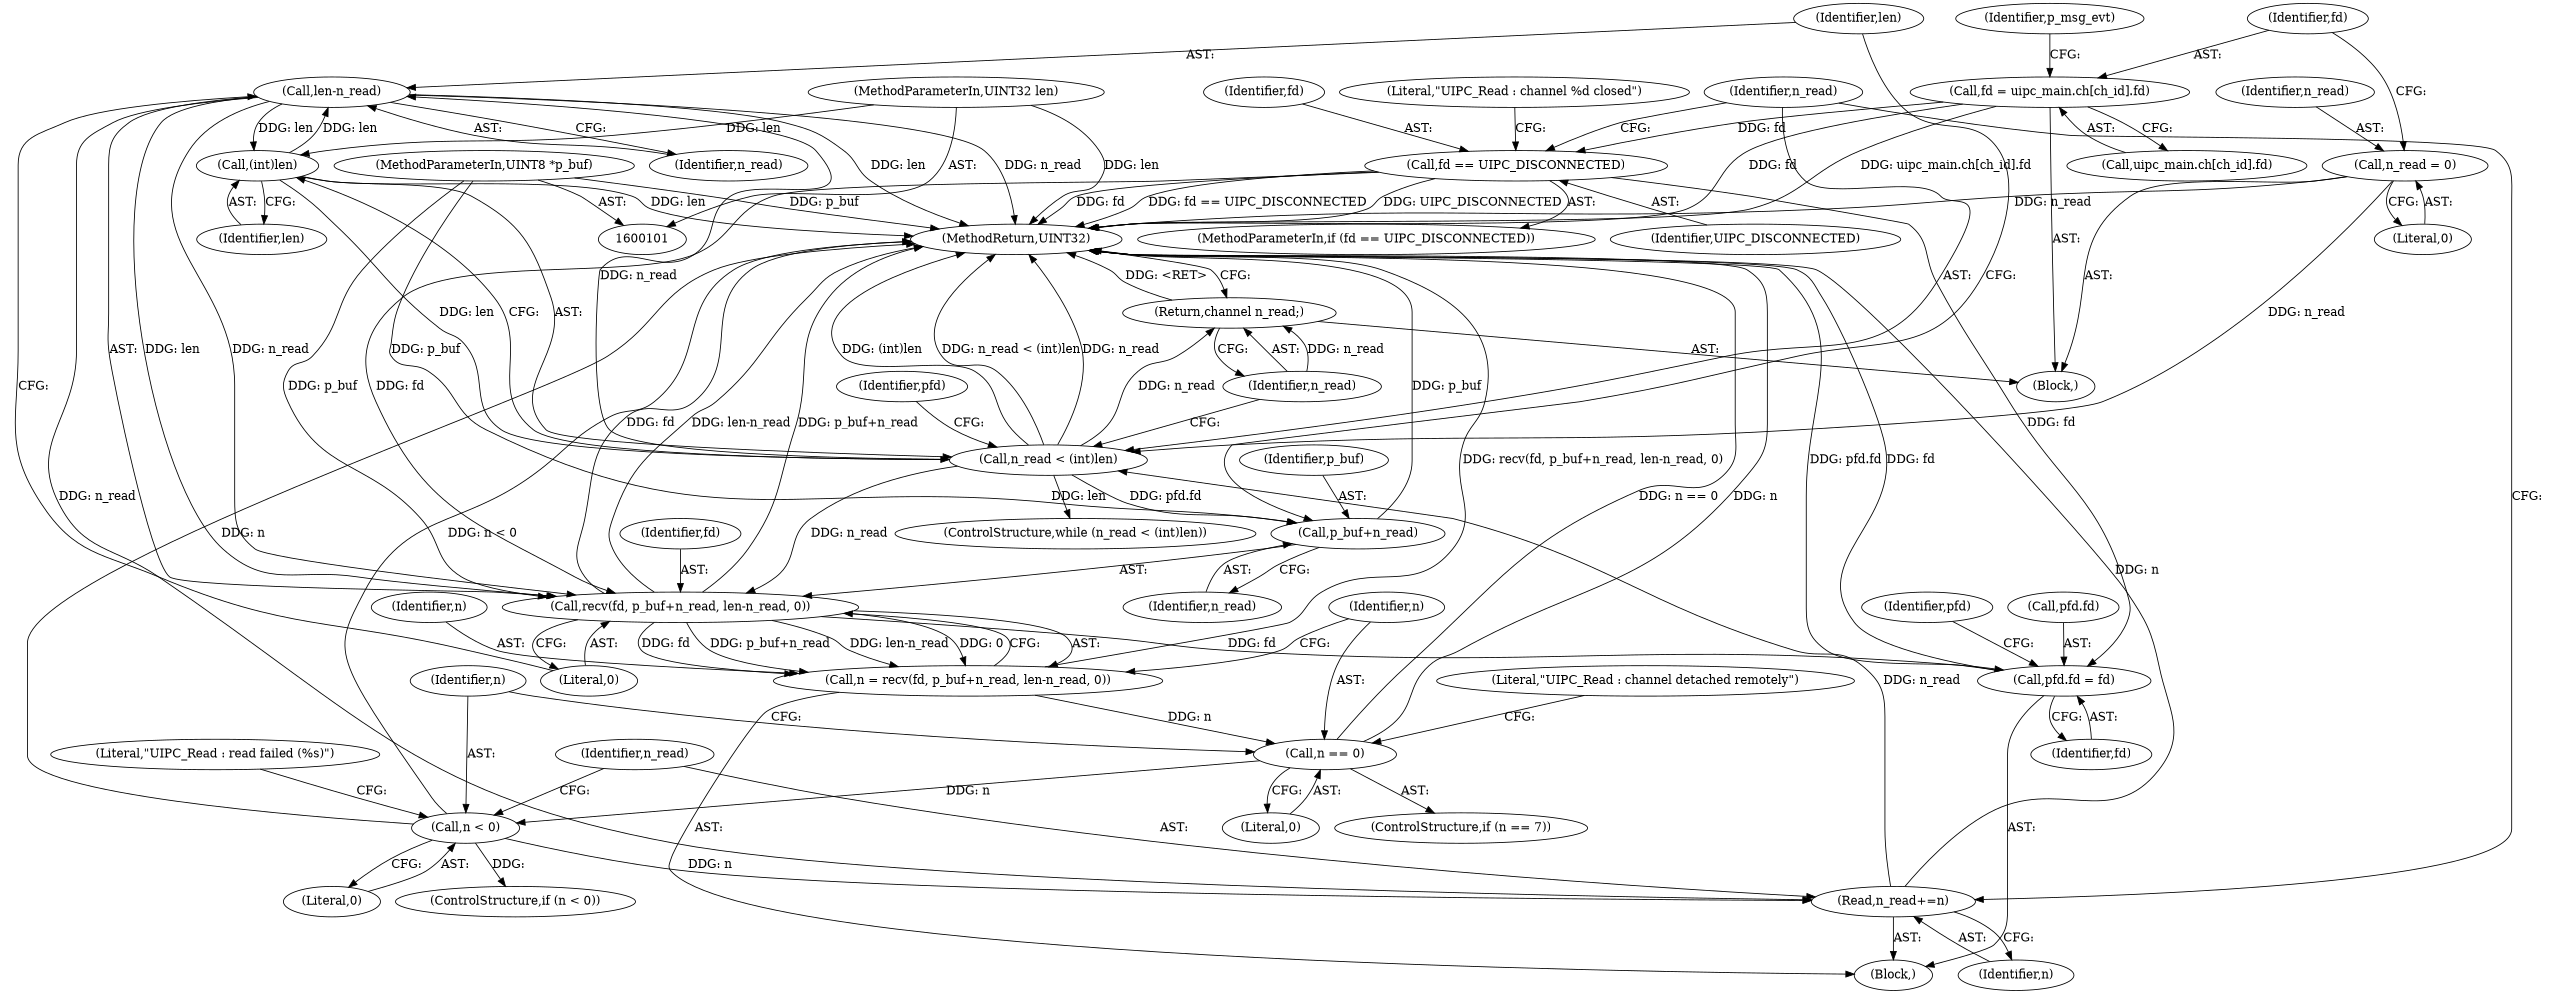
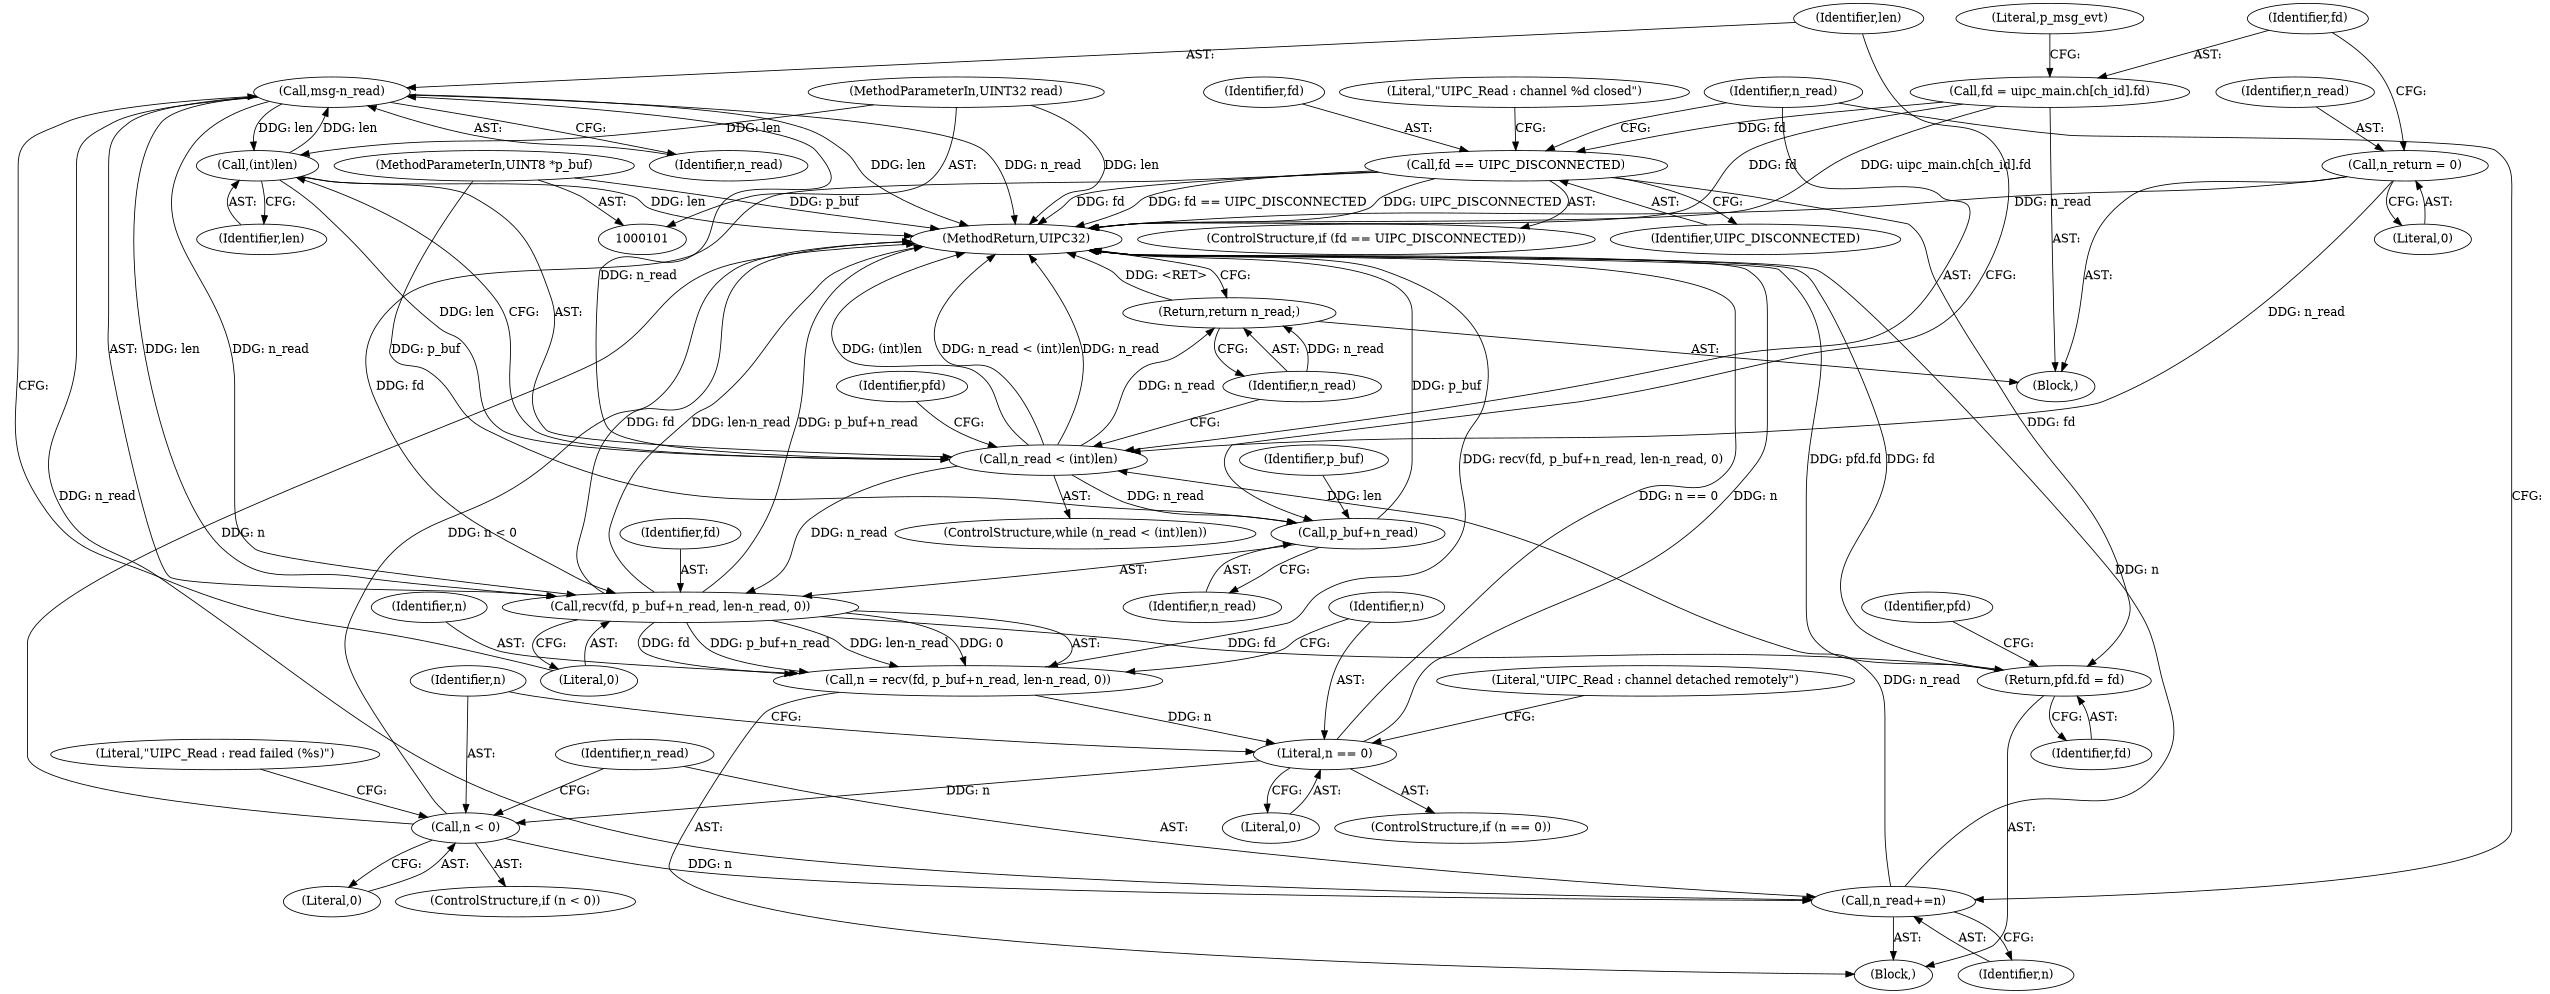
(2050, 19) -> (2050, 19)
(332, 92) -> (332, 92)
(956, 92) -> (956, 92)
(2187, 166) -> none
(2405, 166) -> (2405, 166)
none -> (1675, 192)
(642, 239) -> (642, 239)
(1016, 239) -> (1016, 239)
(1366, 239) -> (1366, 239)
(1229, 313) -> (1229, 313)
(296, 417) -> none
(1079, 497) -> (1079, 497)
(1166, 497) -> (1166, 497)
(1355, 497) -> (1355, 497)
(2063, 607) -> none
(948, 622) -> none
(2064, 681) -> (2064, 681)
(1325, 754) -> (1325, 754)
(1461, 828) -> (1461, 828)
(510, 865) -> (510, 865)
(1893, 902) -> (1893, 902)
